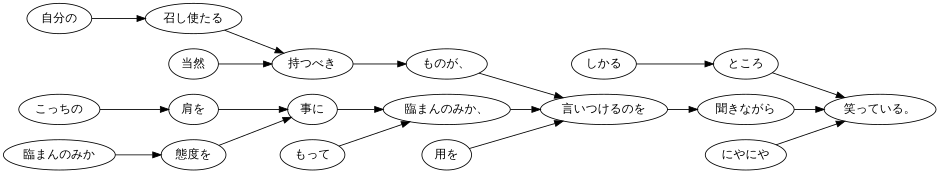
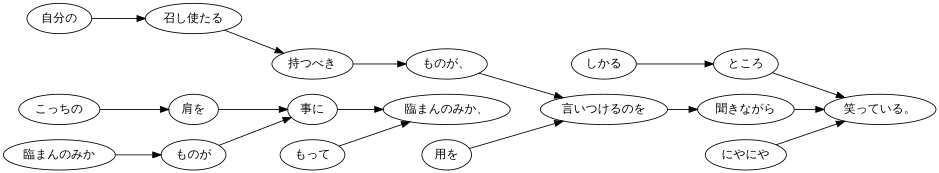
(194, 64) -> none
(521, 109) -> none
(194, 155) -> (194, 155)
